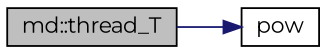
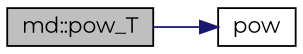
(92, 27) -> (80, 27)
